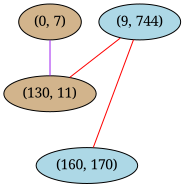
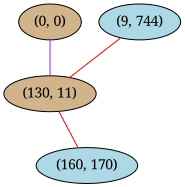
(50, 22) -> (50, 22)
(113, 94) -> (68, 130)
